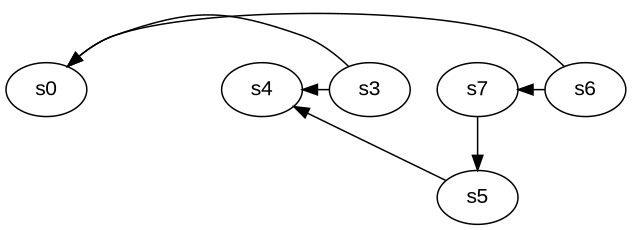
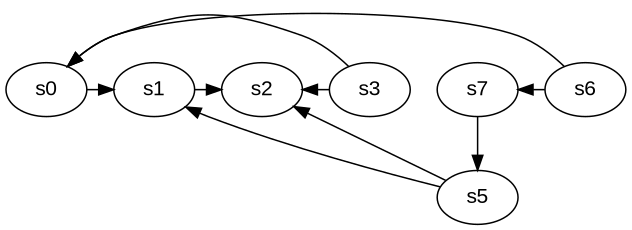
none -> (154, 90)
(262, 90) -> (262, 90)
